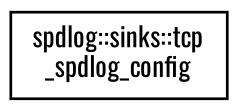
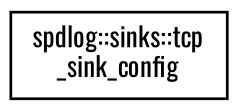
(119, 55) -> (119, 55)
